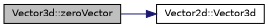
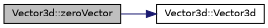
(210, 14) -> (210, 14)
